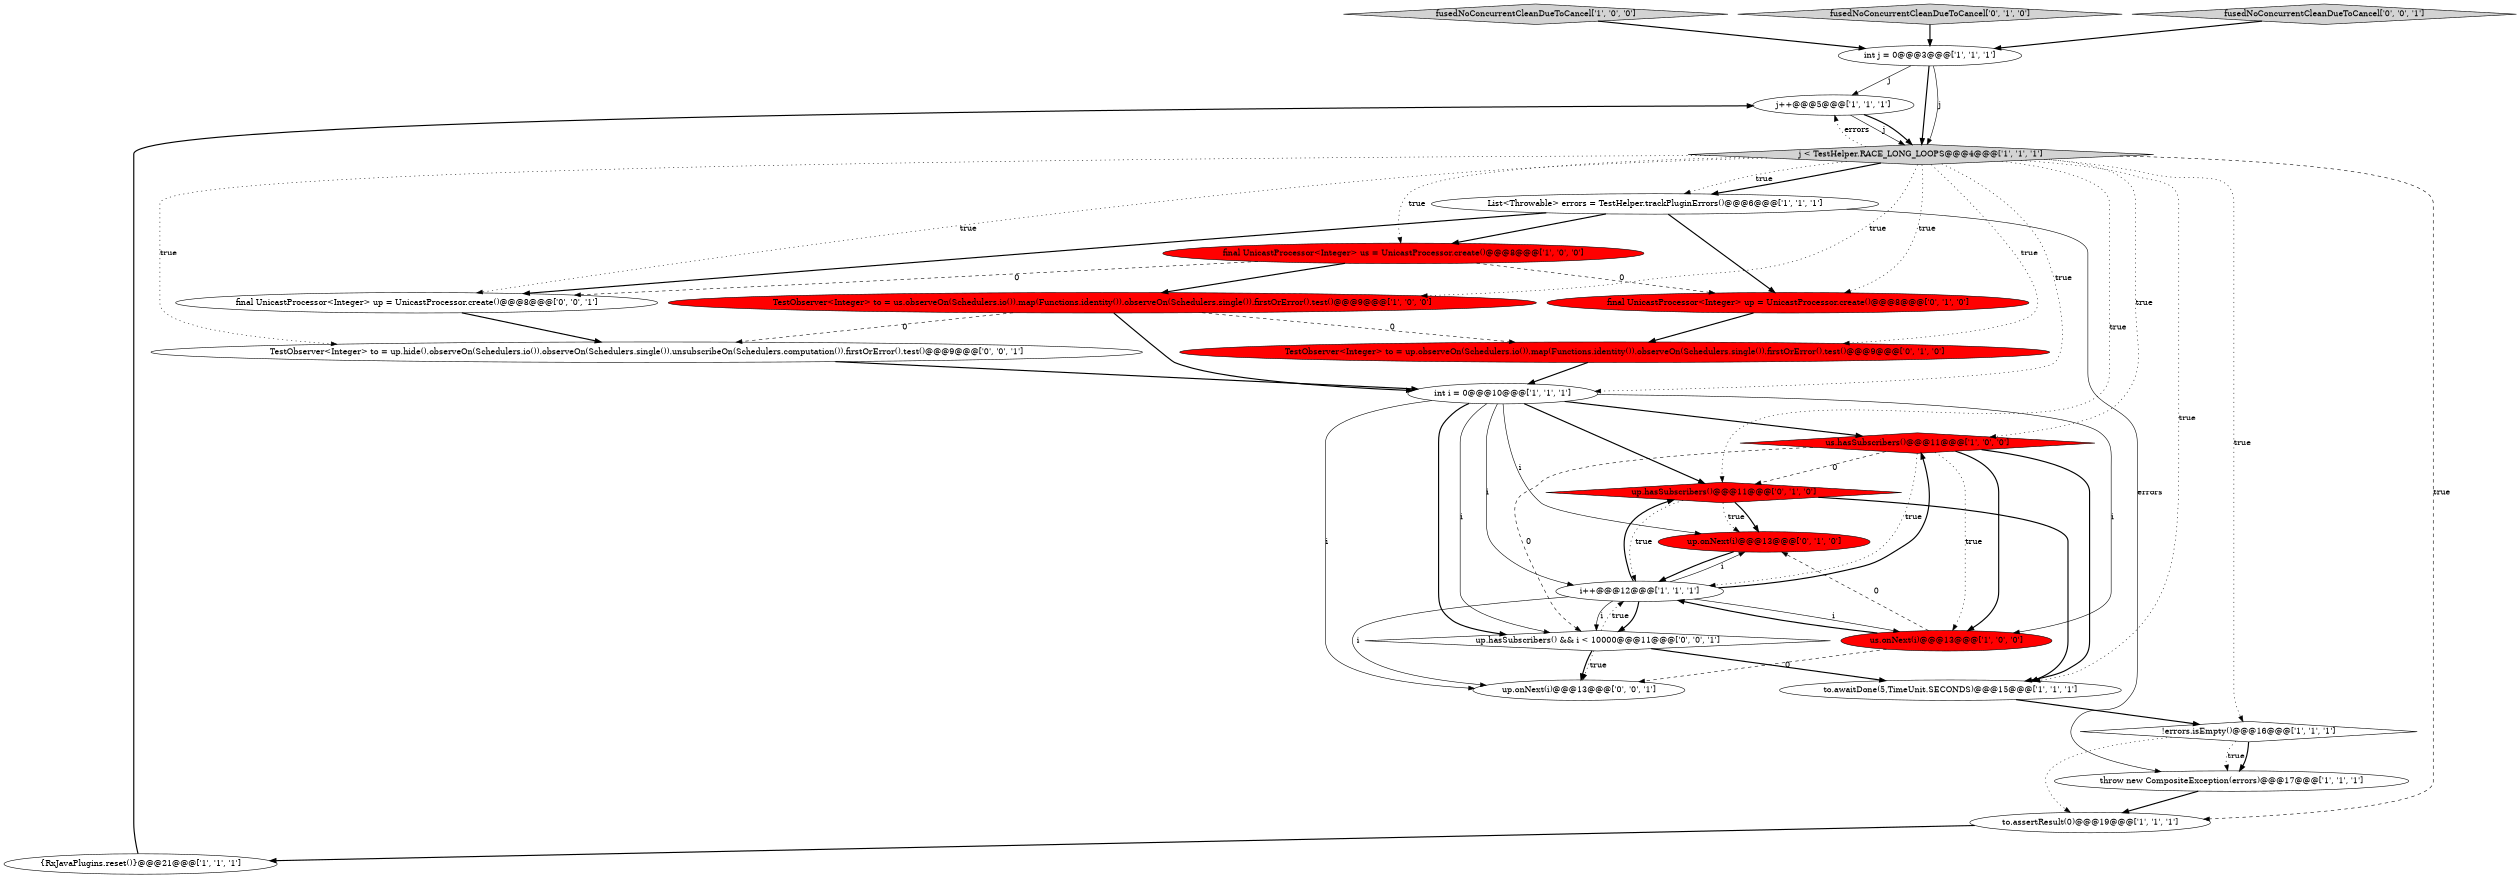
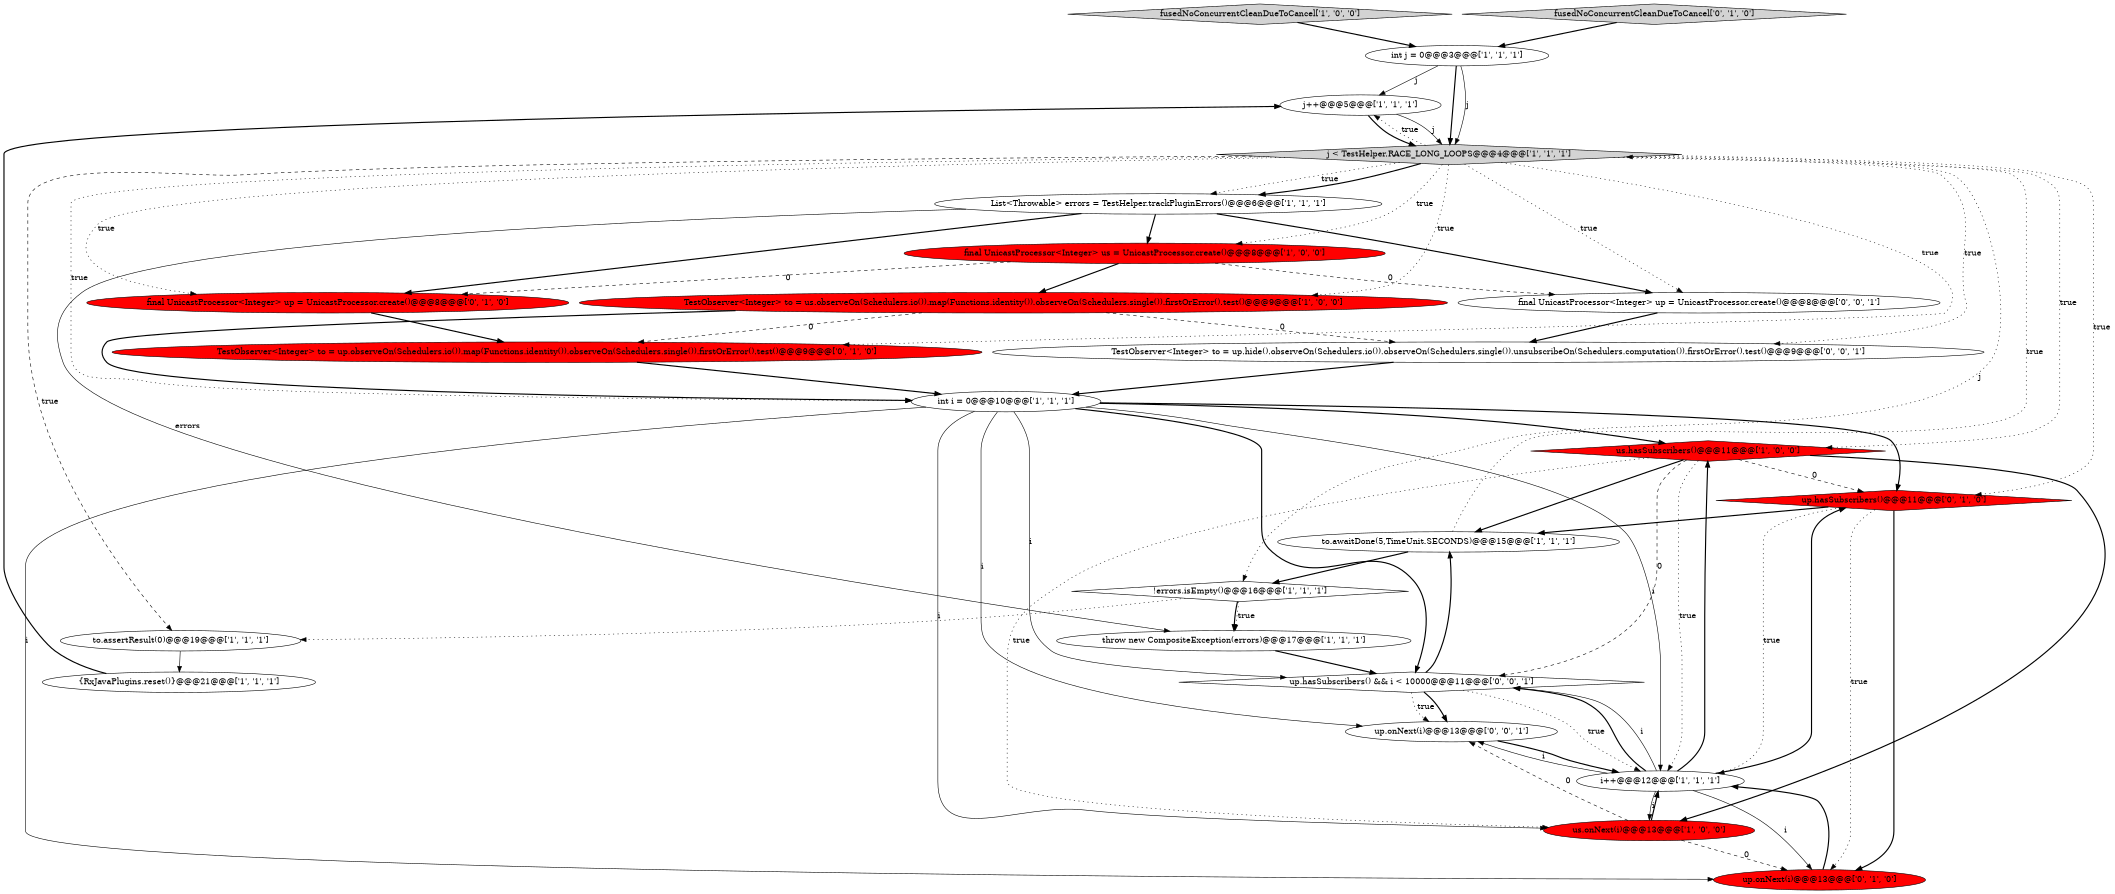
(2324, 14) -> none
(1857, 130) -> (1410, 130)
(2179, 391) -> (2021, 407)
(2243, 443) -> (1980, 377)
none -> (1555, 755)
(2163, 801) -> (1323, 662)
(1125, 843) -> (180, 659)
